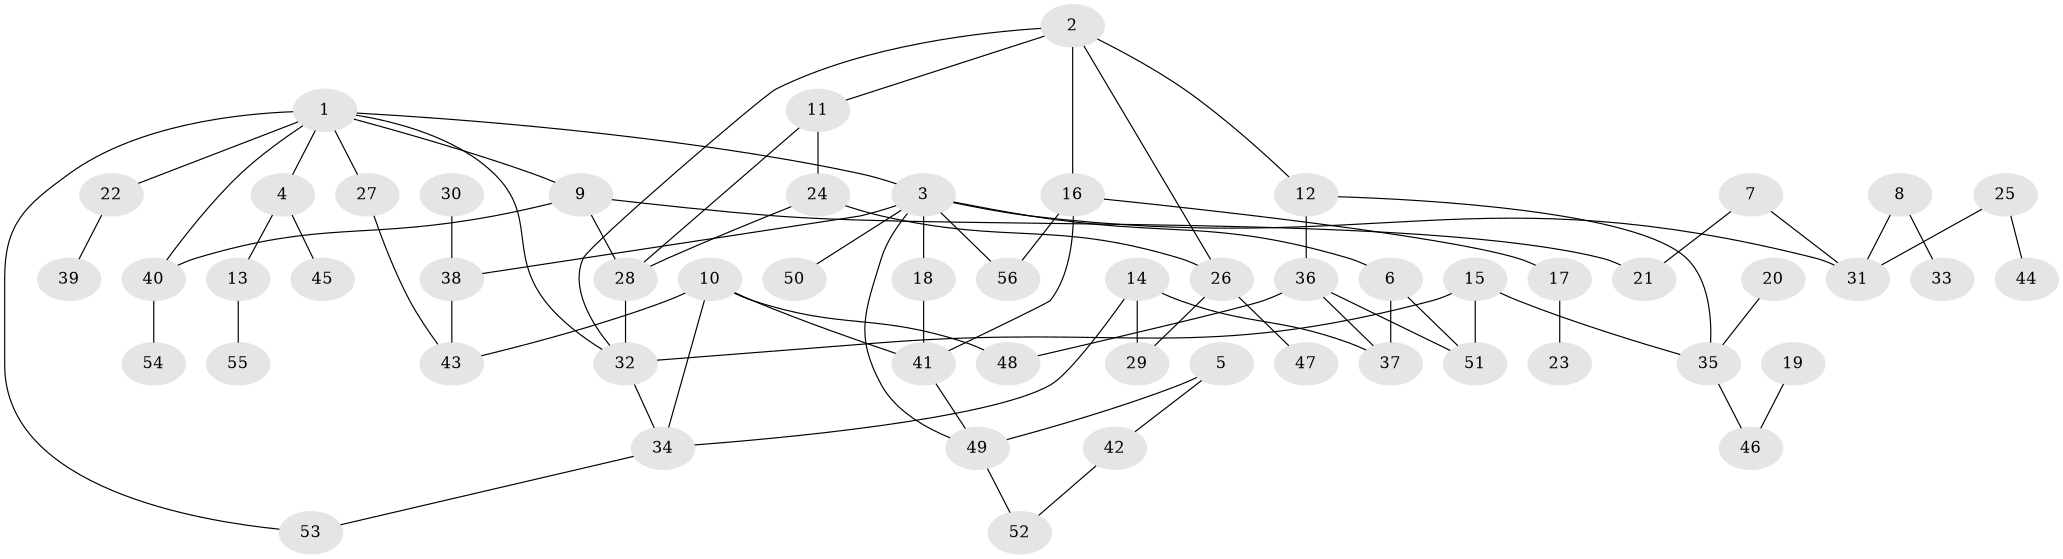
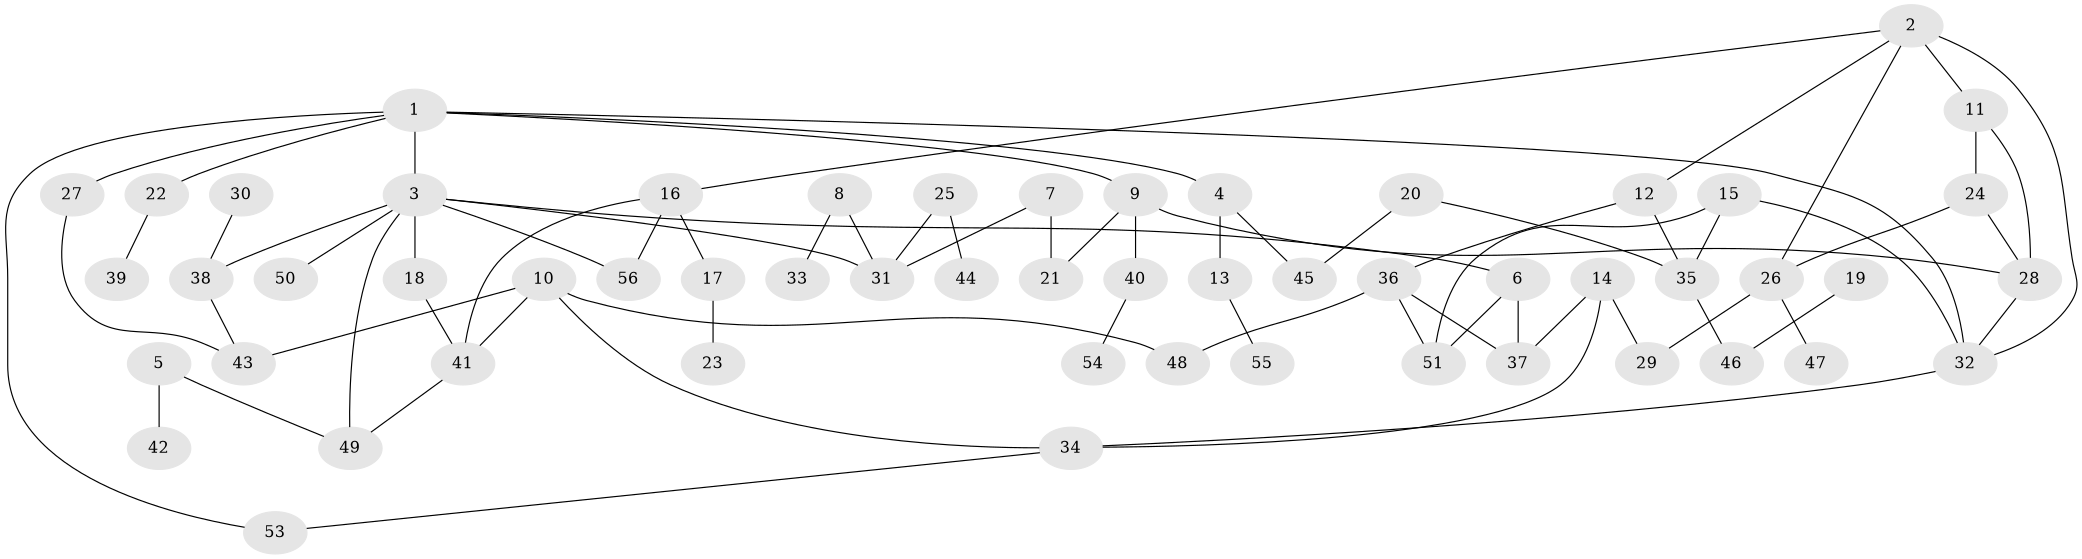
(228, 186) -> none
none -> (1358, 237)
(1020, 533) -> none
